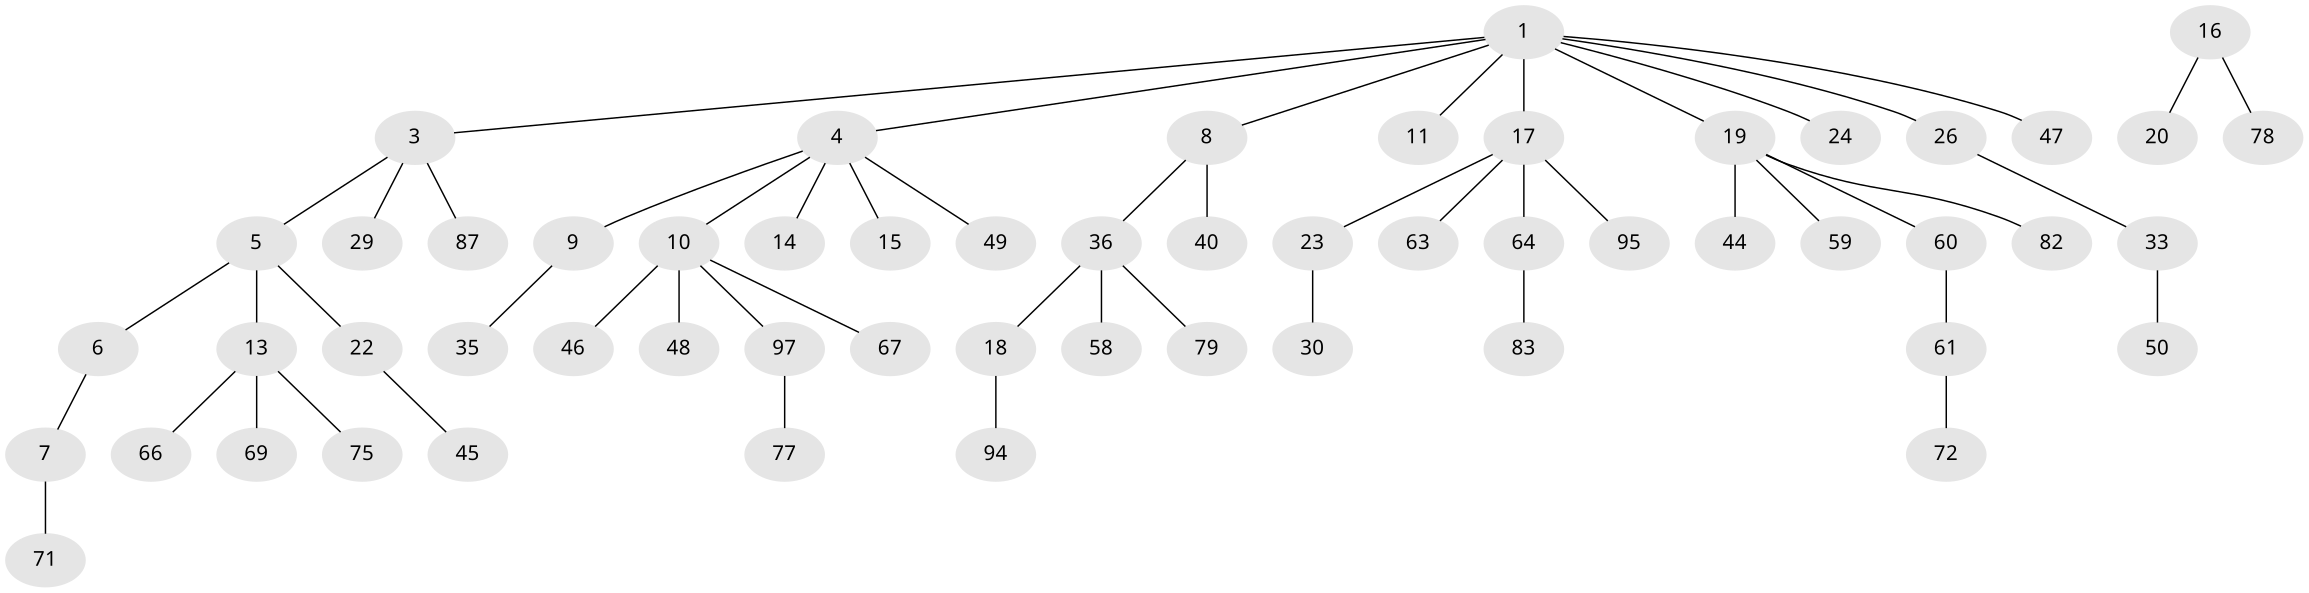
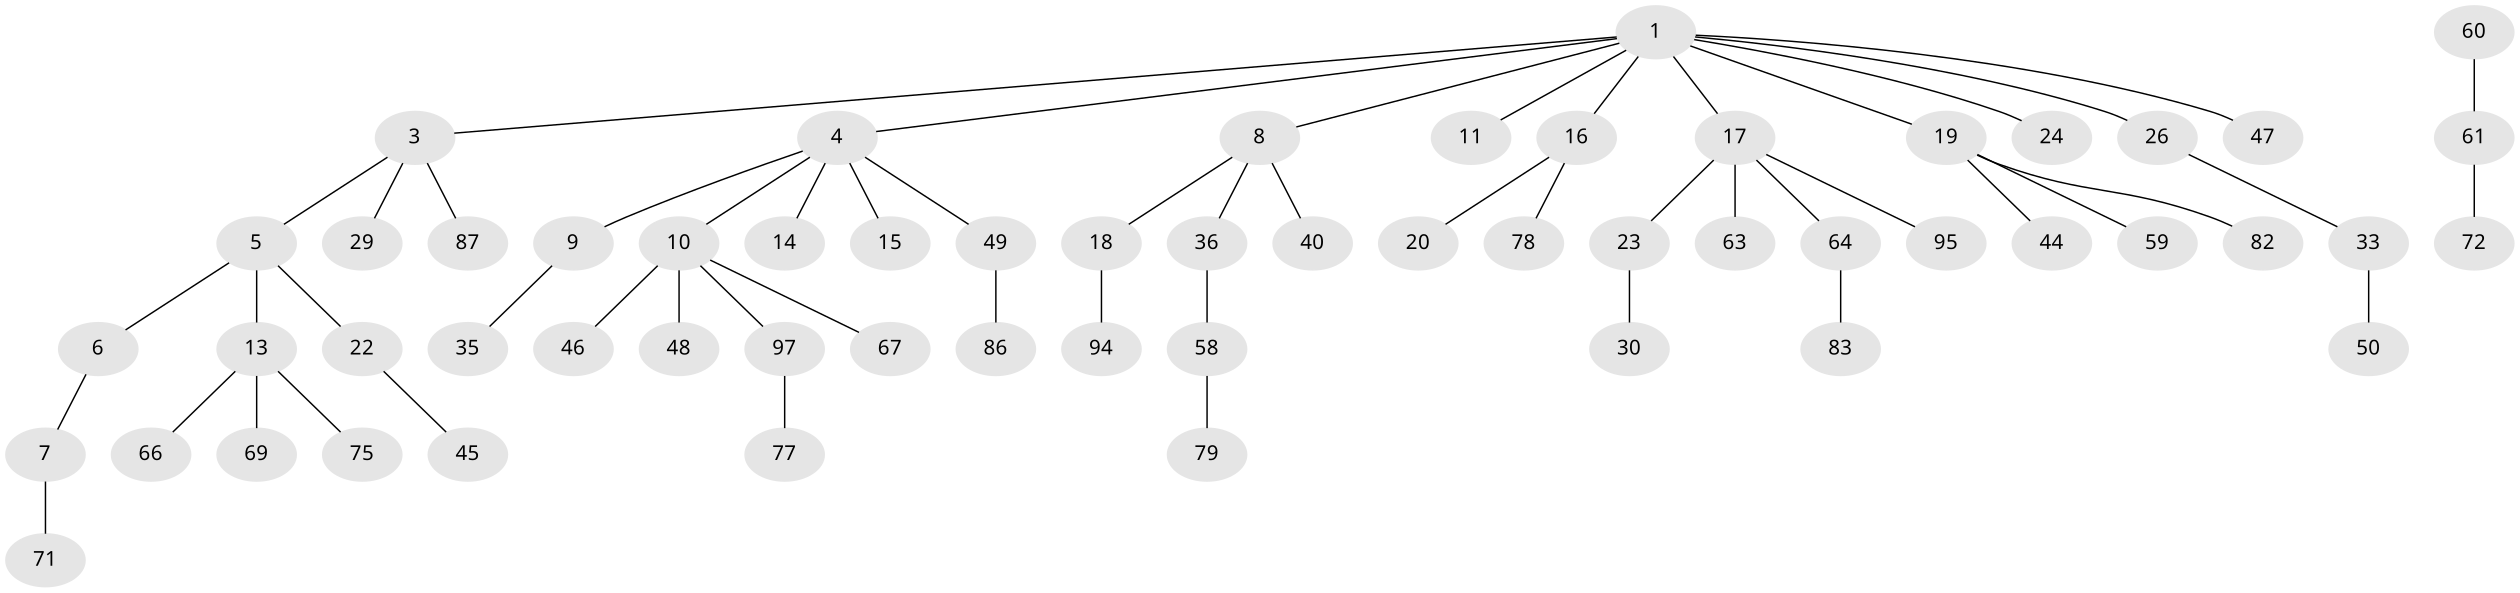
none -> (1616, 85)
(1841, 191) -> none
(1049, 296) -> (1181, 191)
(1154, 296) -> (1207, 402)
none -> (996, 349)
